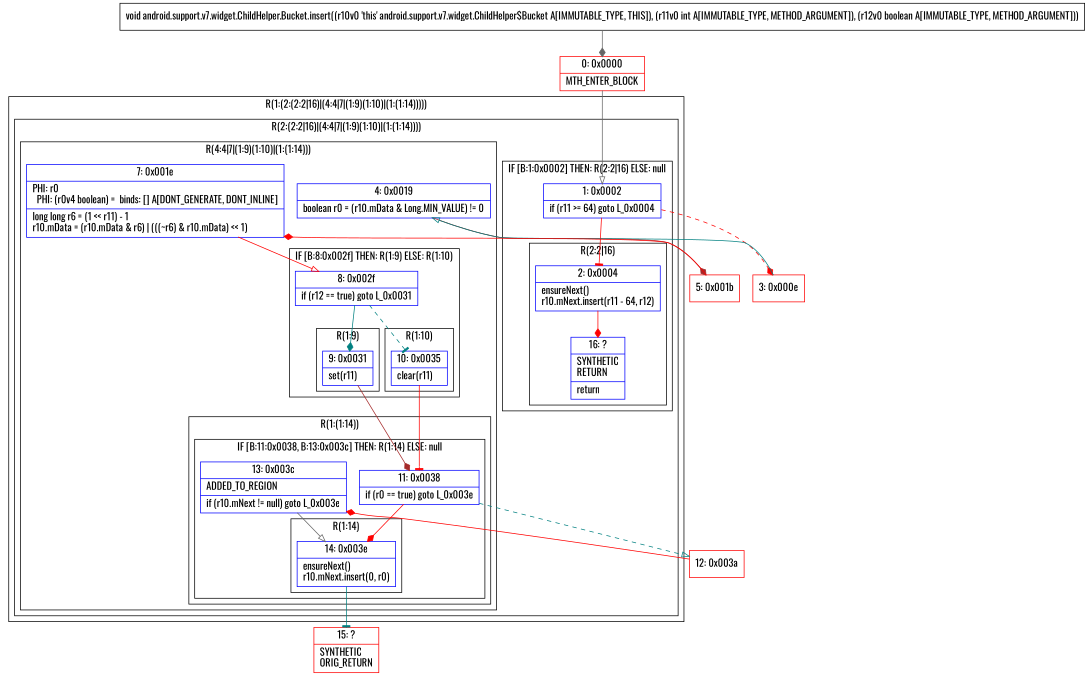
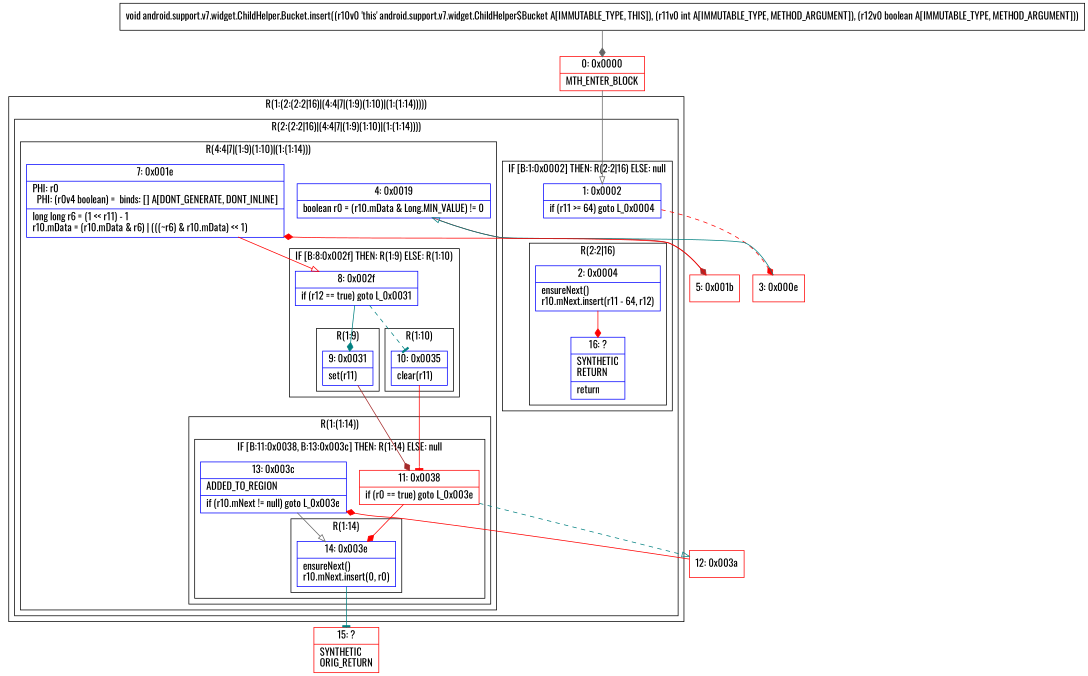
(601, 233) -> none
(419, 487) -> (419, 487)
